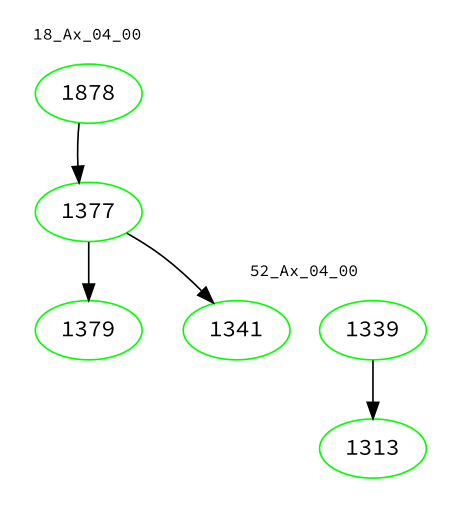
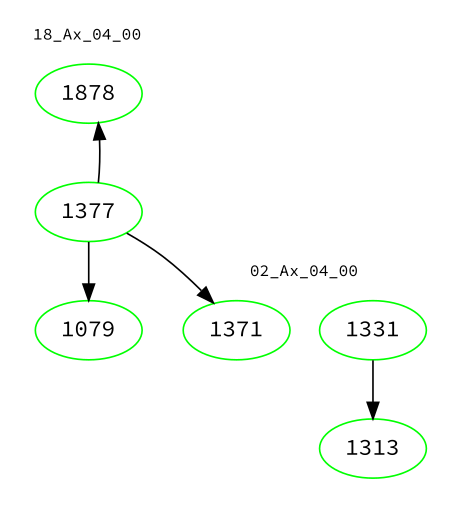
(78, 145) -> (100, 161)
(305, 272) -> (305, 272)
(89, 330) -> (89, 330)
(237, 330) -> (237, 330)
(373, 330) -> (373, 330)
